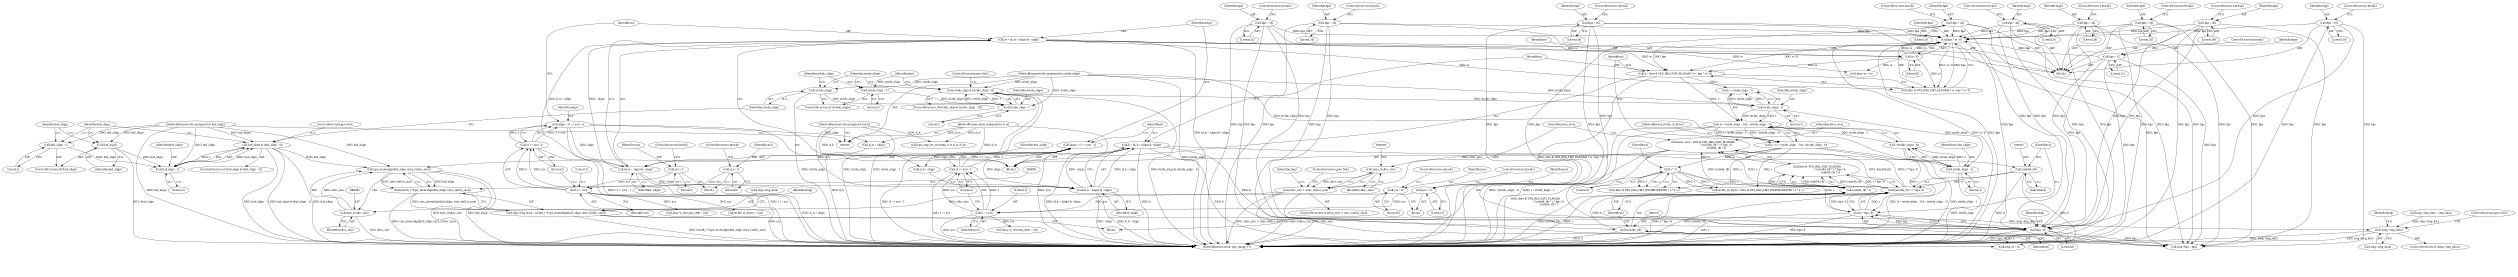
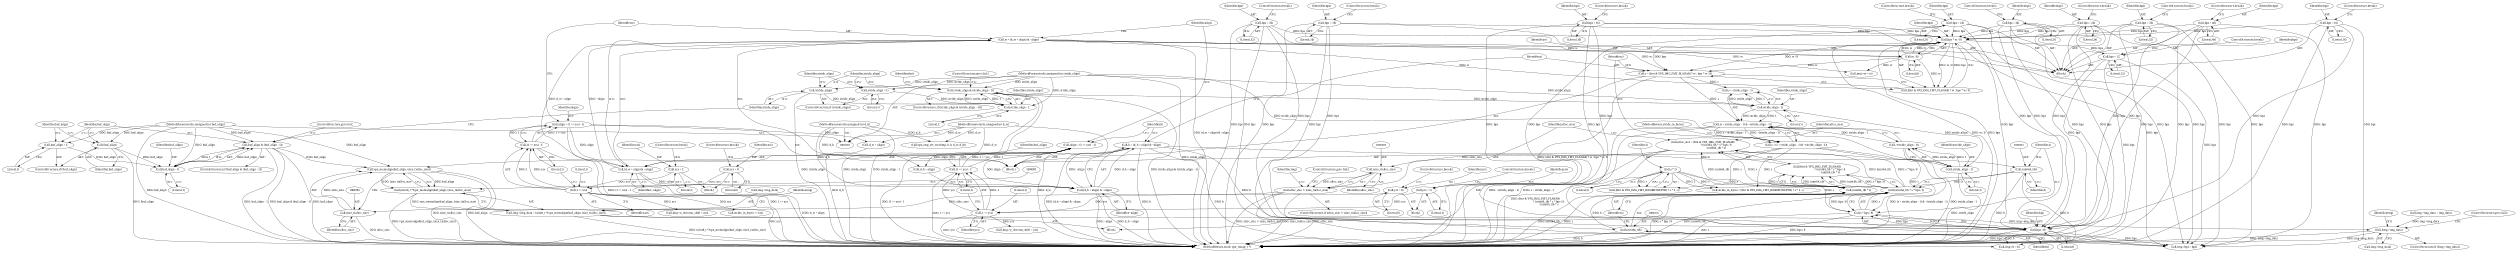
(2032, 52) -> (2031, 44)
(883, 79) -> (955, 80)
(1724, 156) -> none
